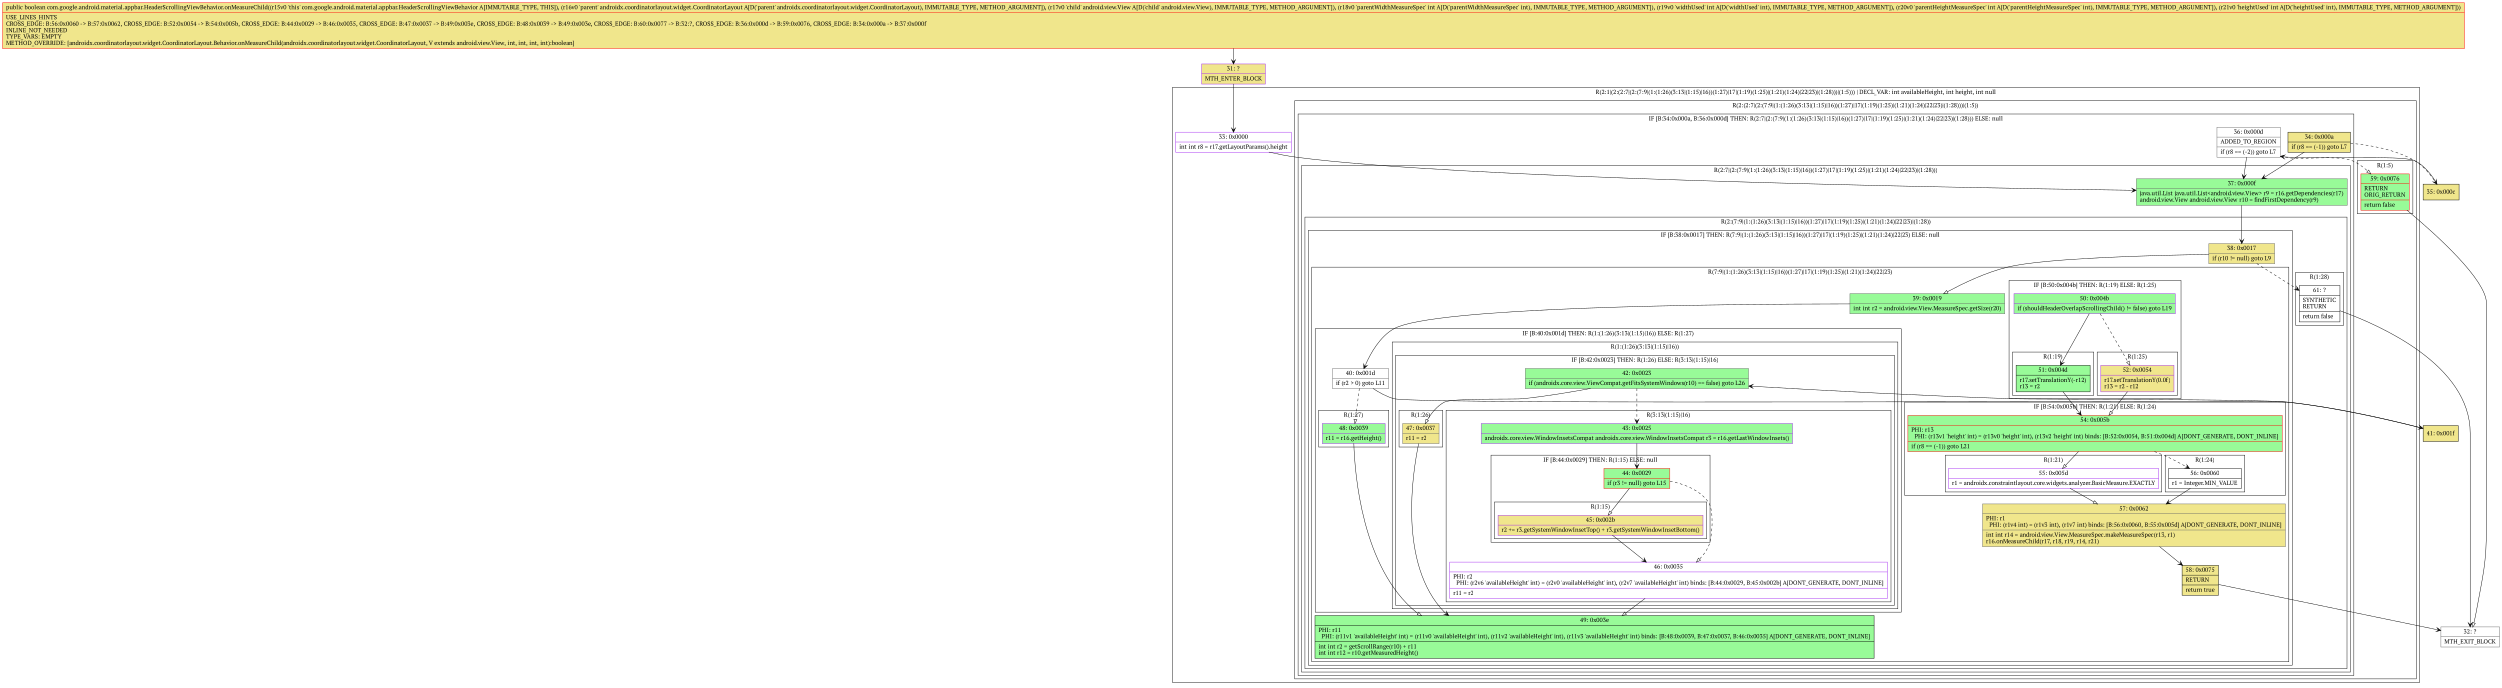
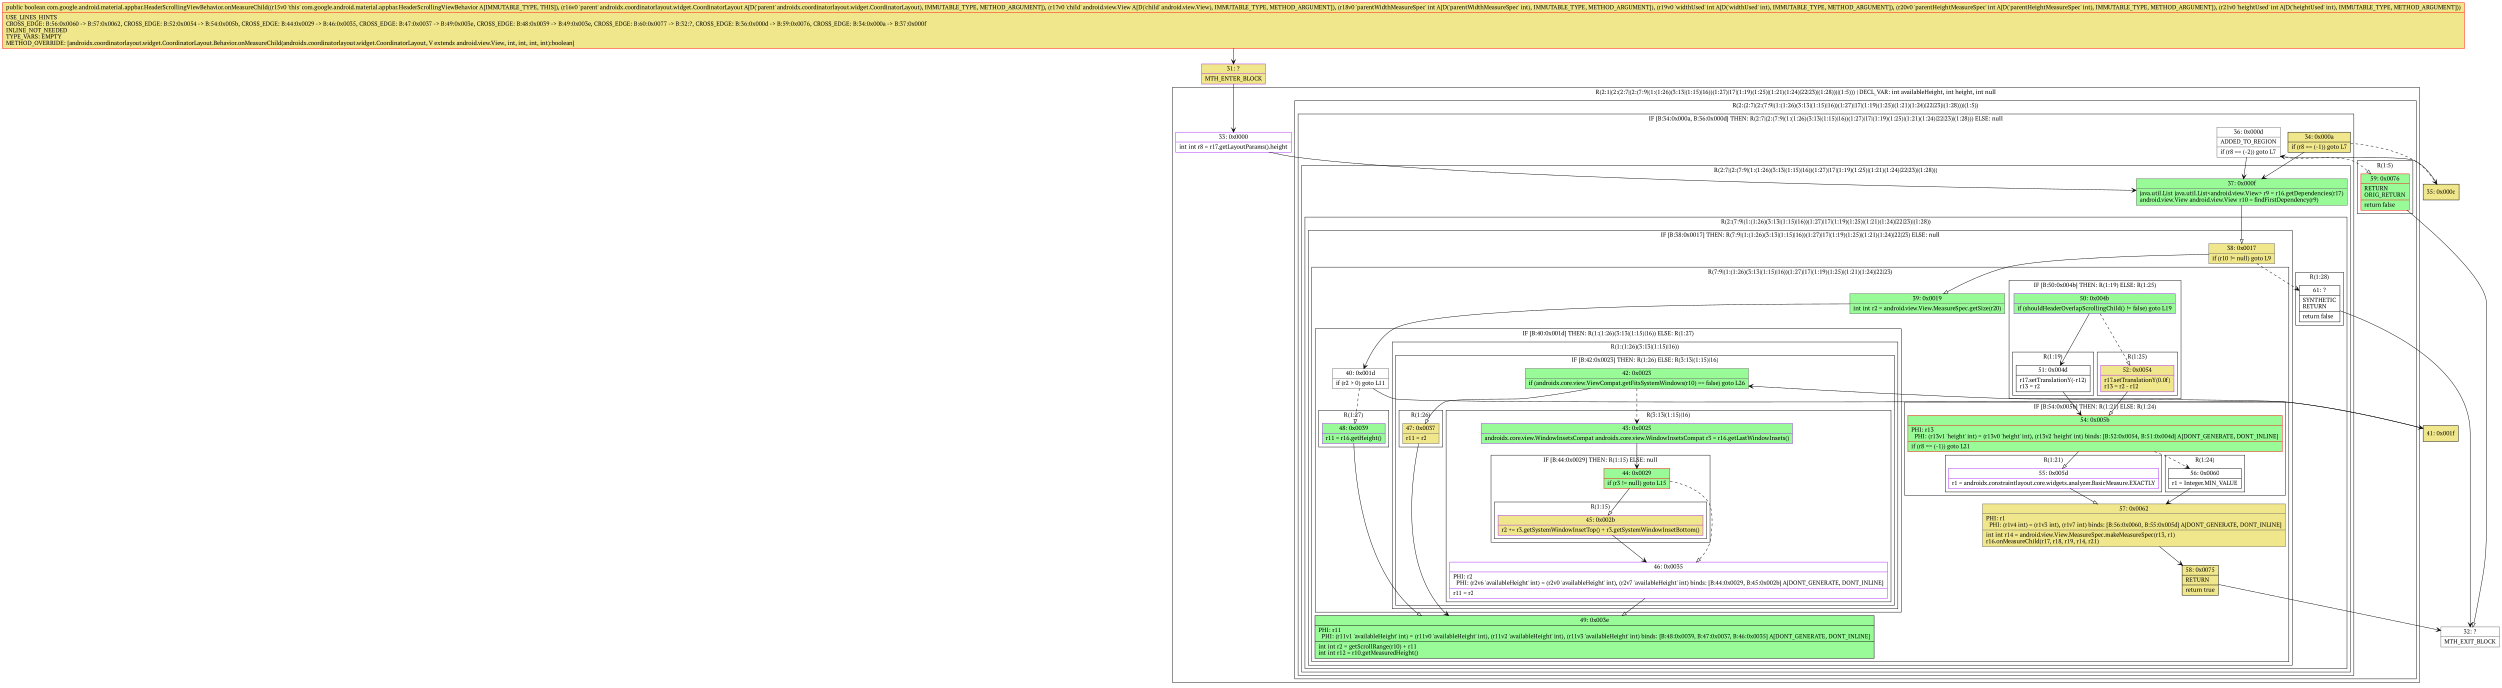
(2242, 222) -> (2242, 222)
(2053, 379) -> (2053, 379)
